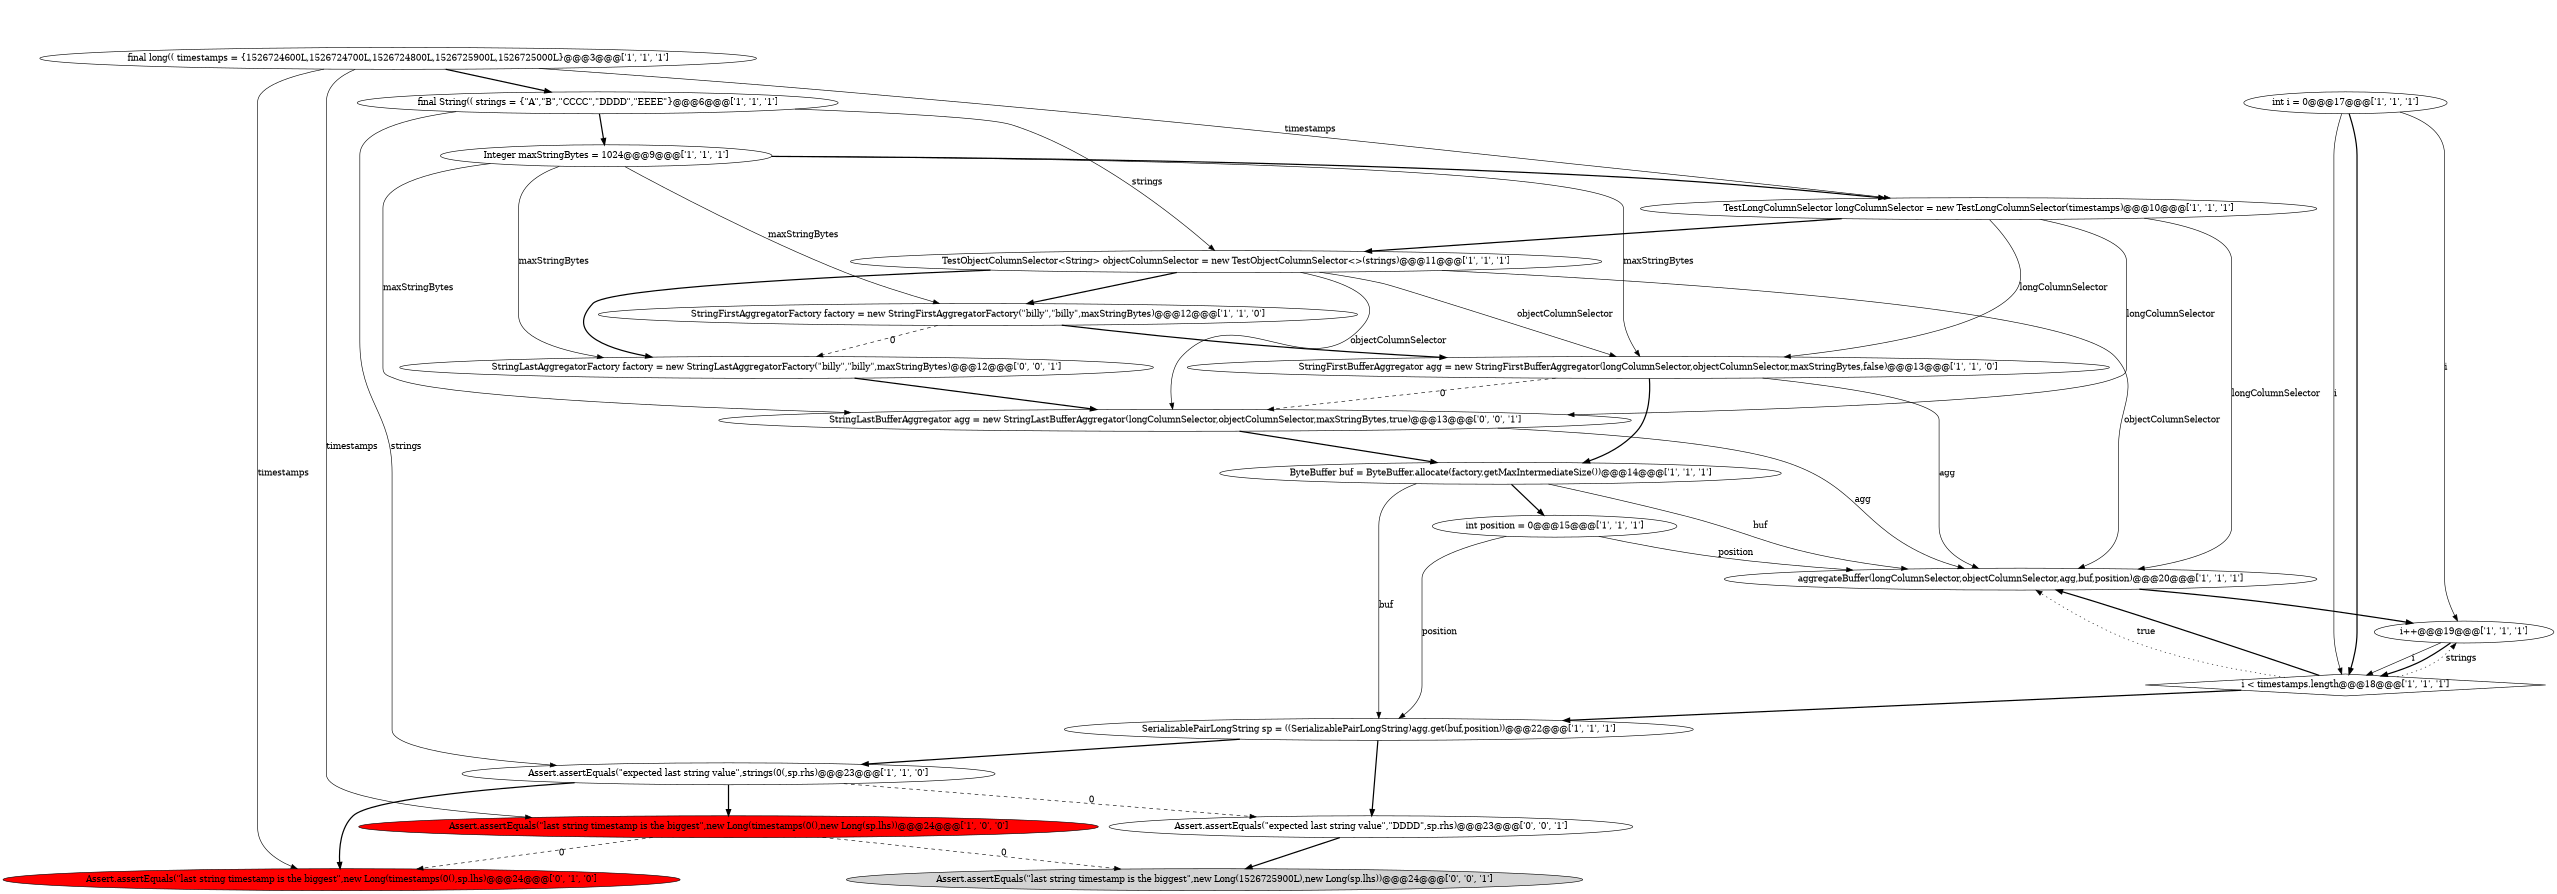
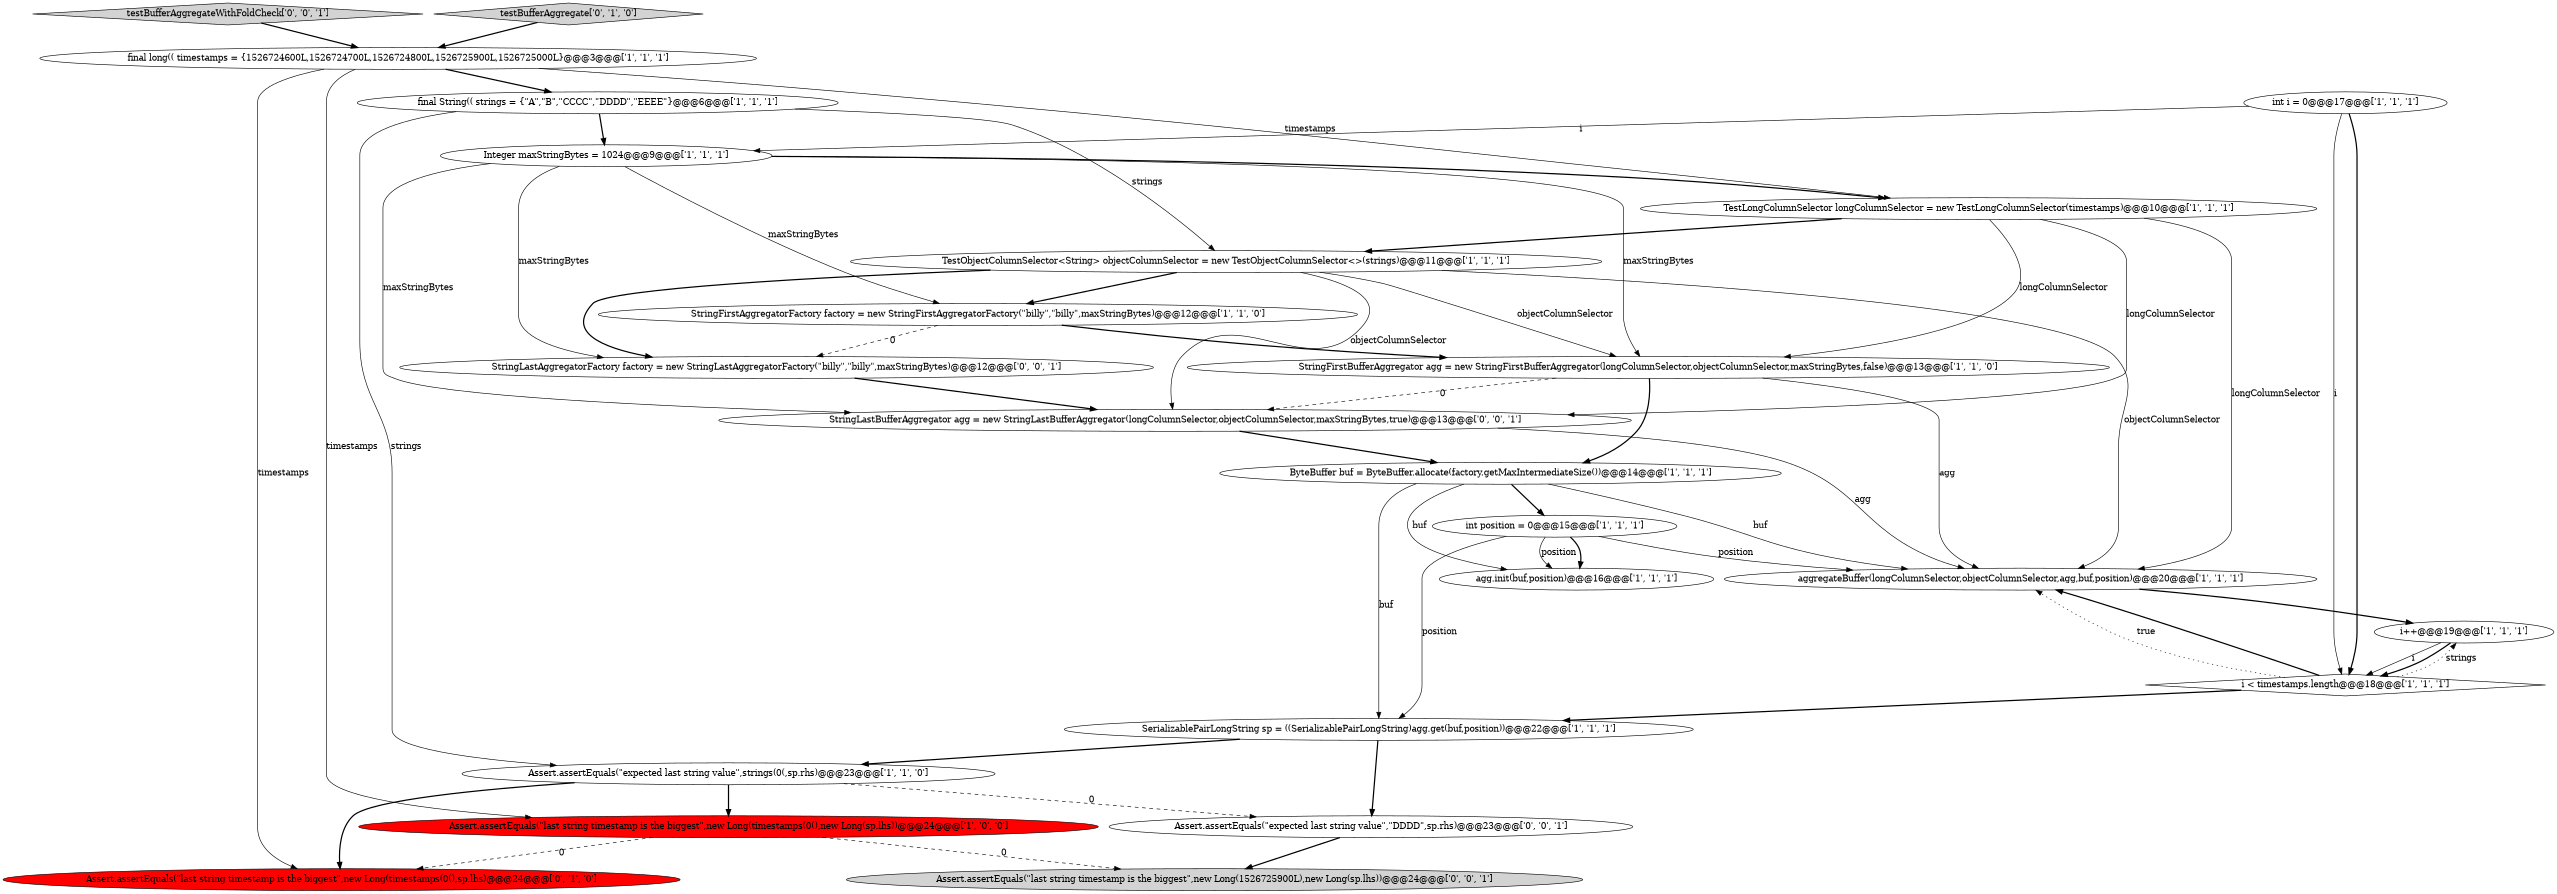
none -> (228, 14)
none -> (568, 14)
(2445, 353) -> (1504, 128)
none -> (1577, 579)
